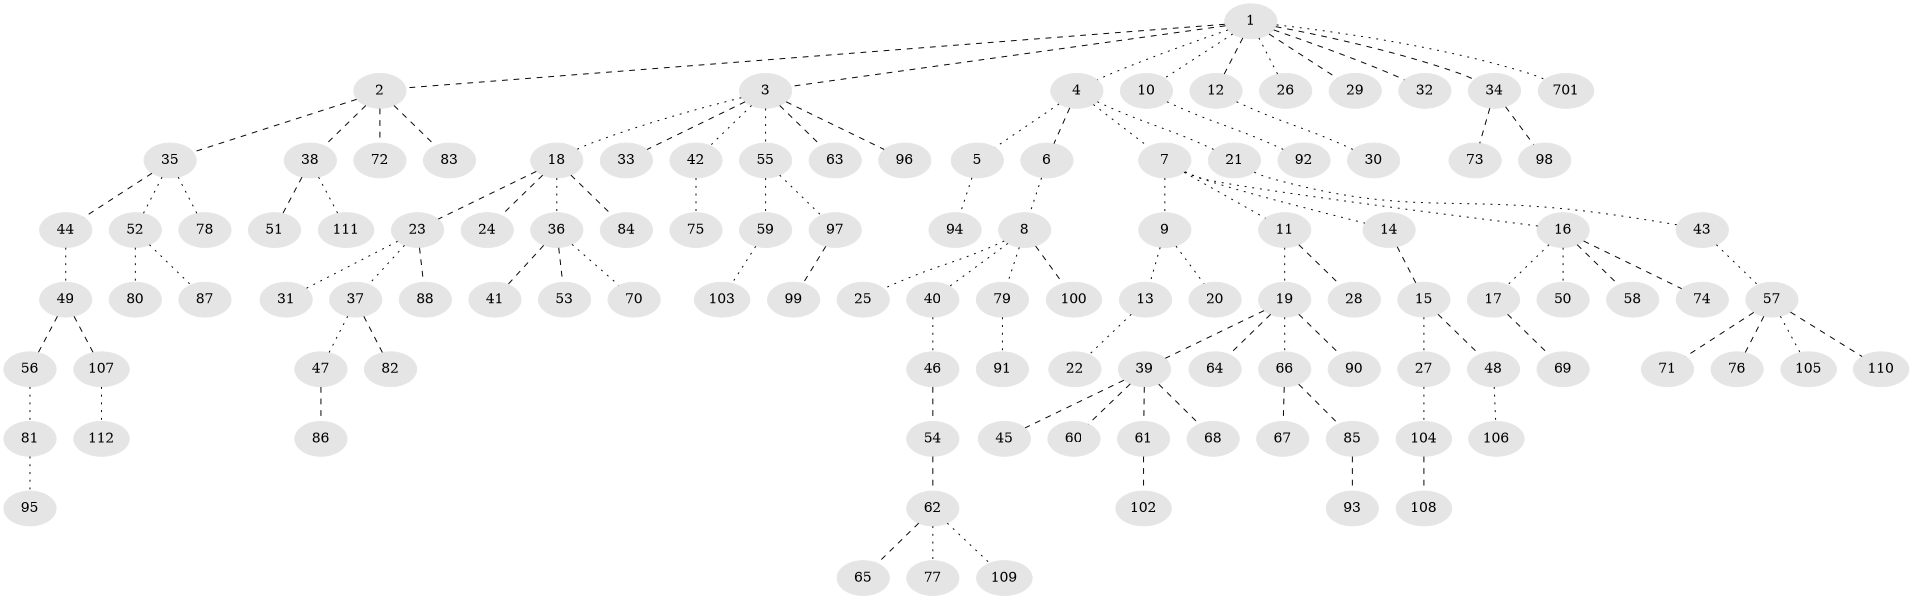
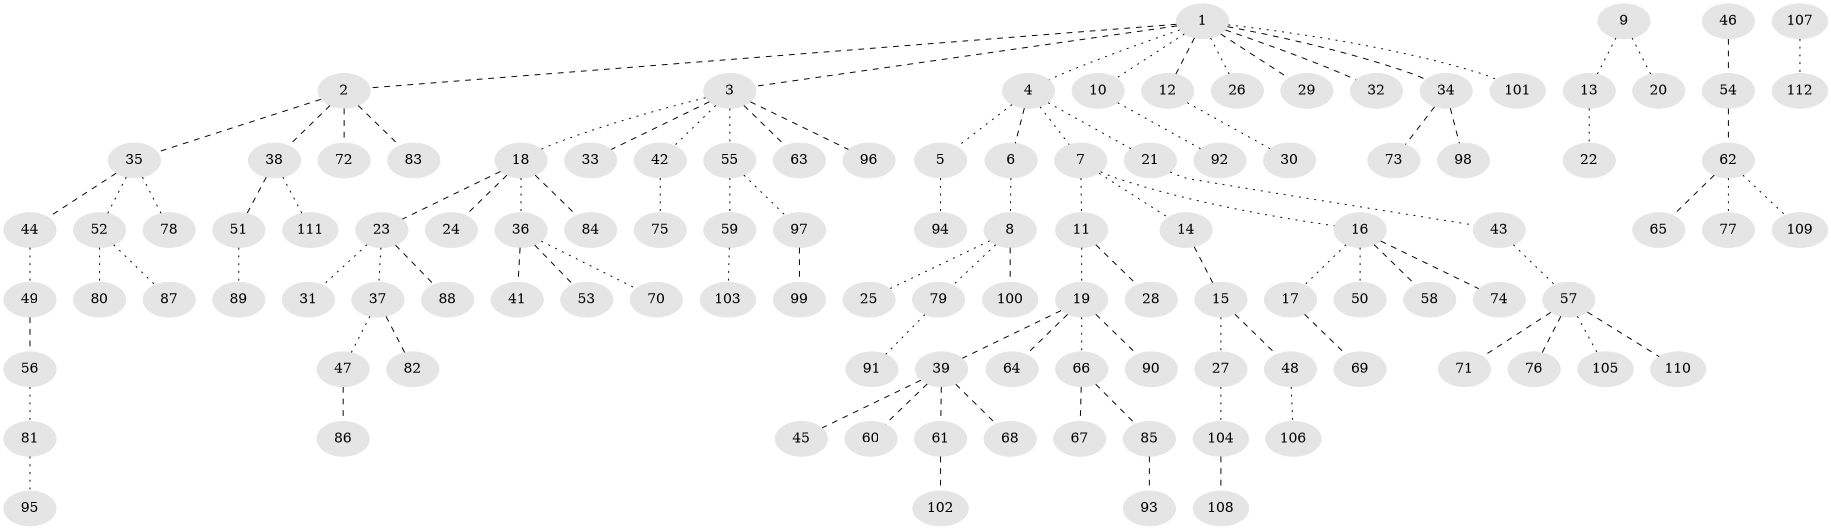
(1566, 91) -> (1518, 91)
(1165, 195) -> none
none -> (239, 300)
(933, 300) -> none
(84, 334) -> none
